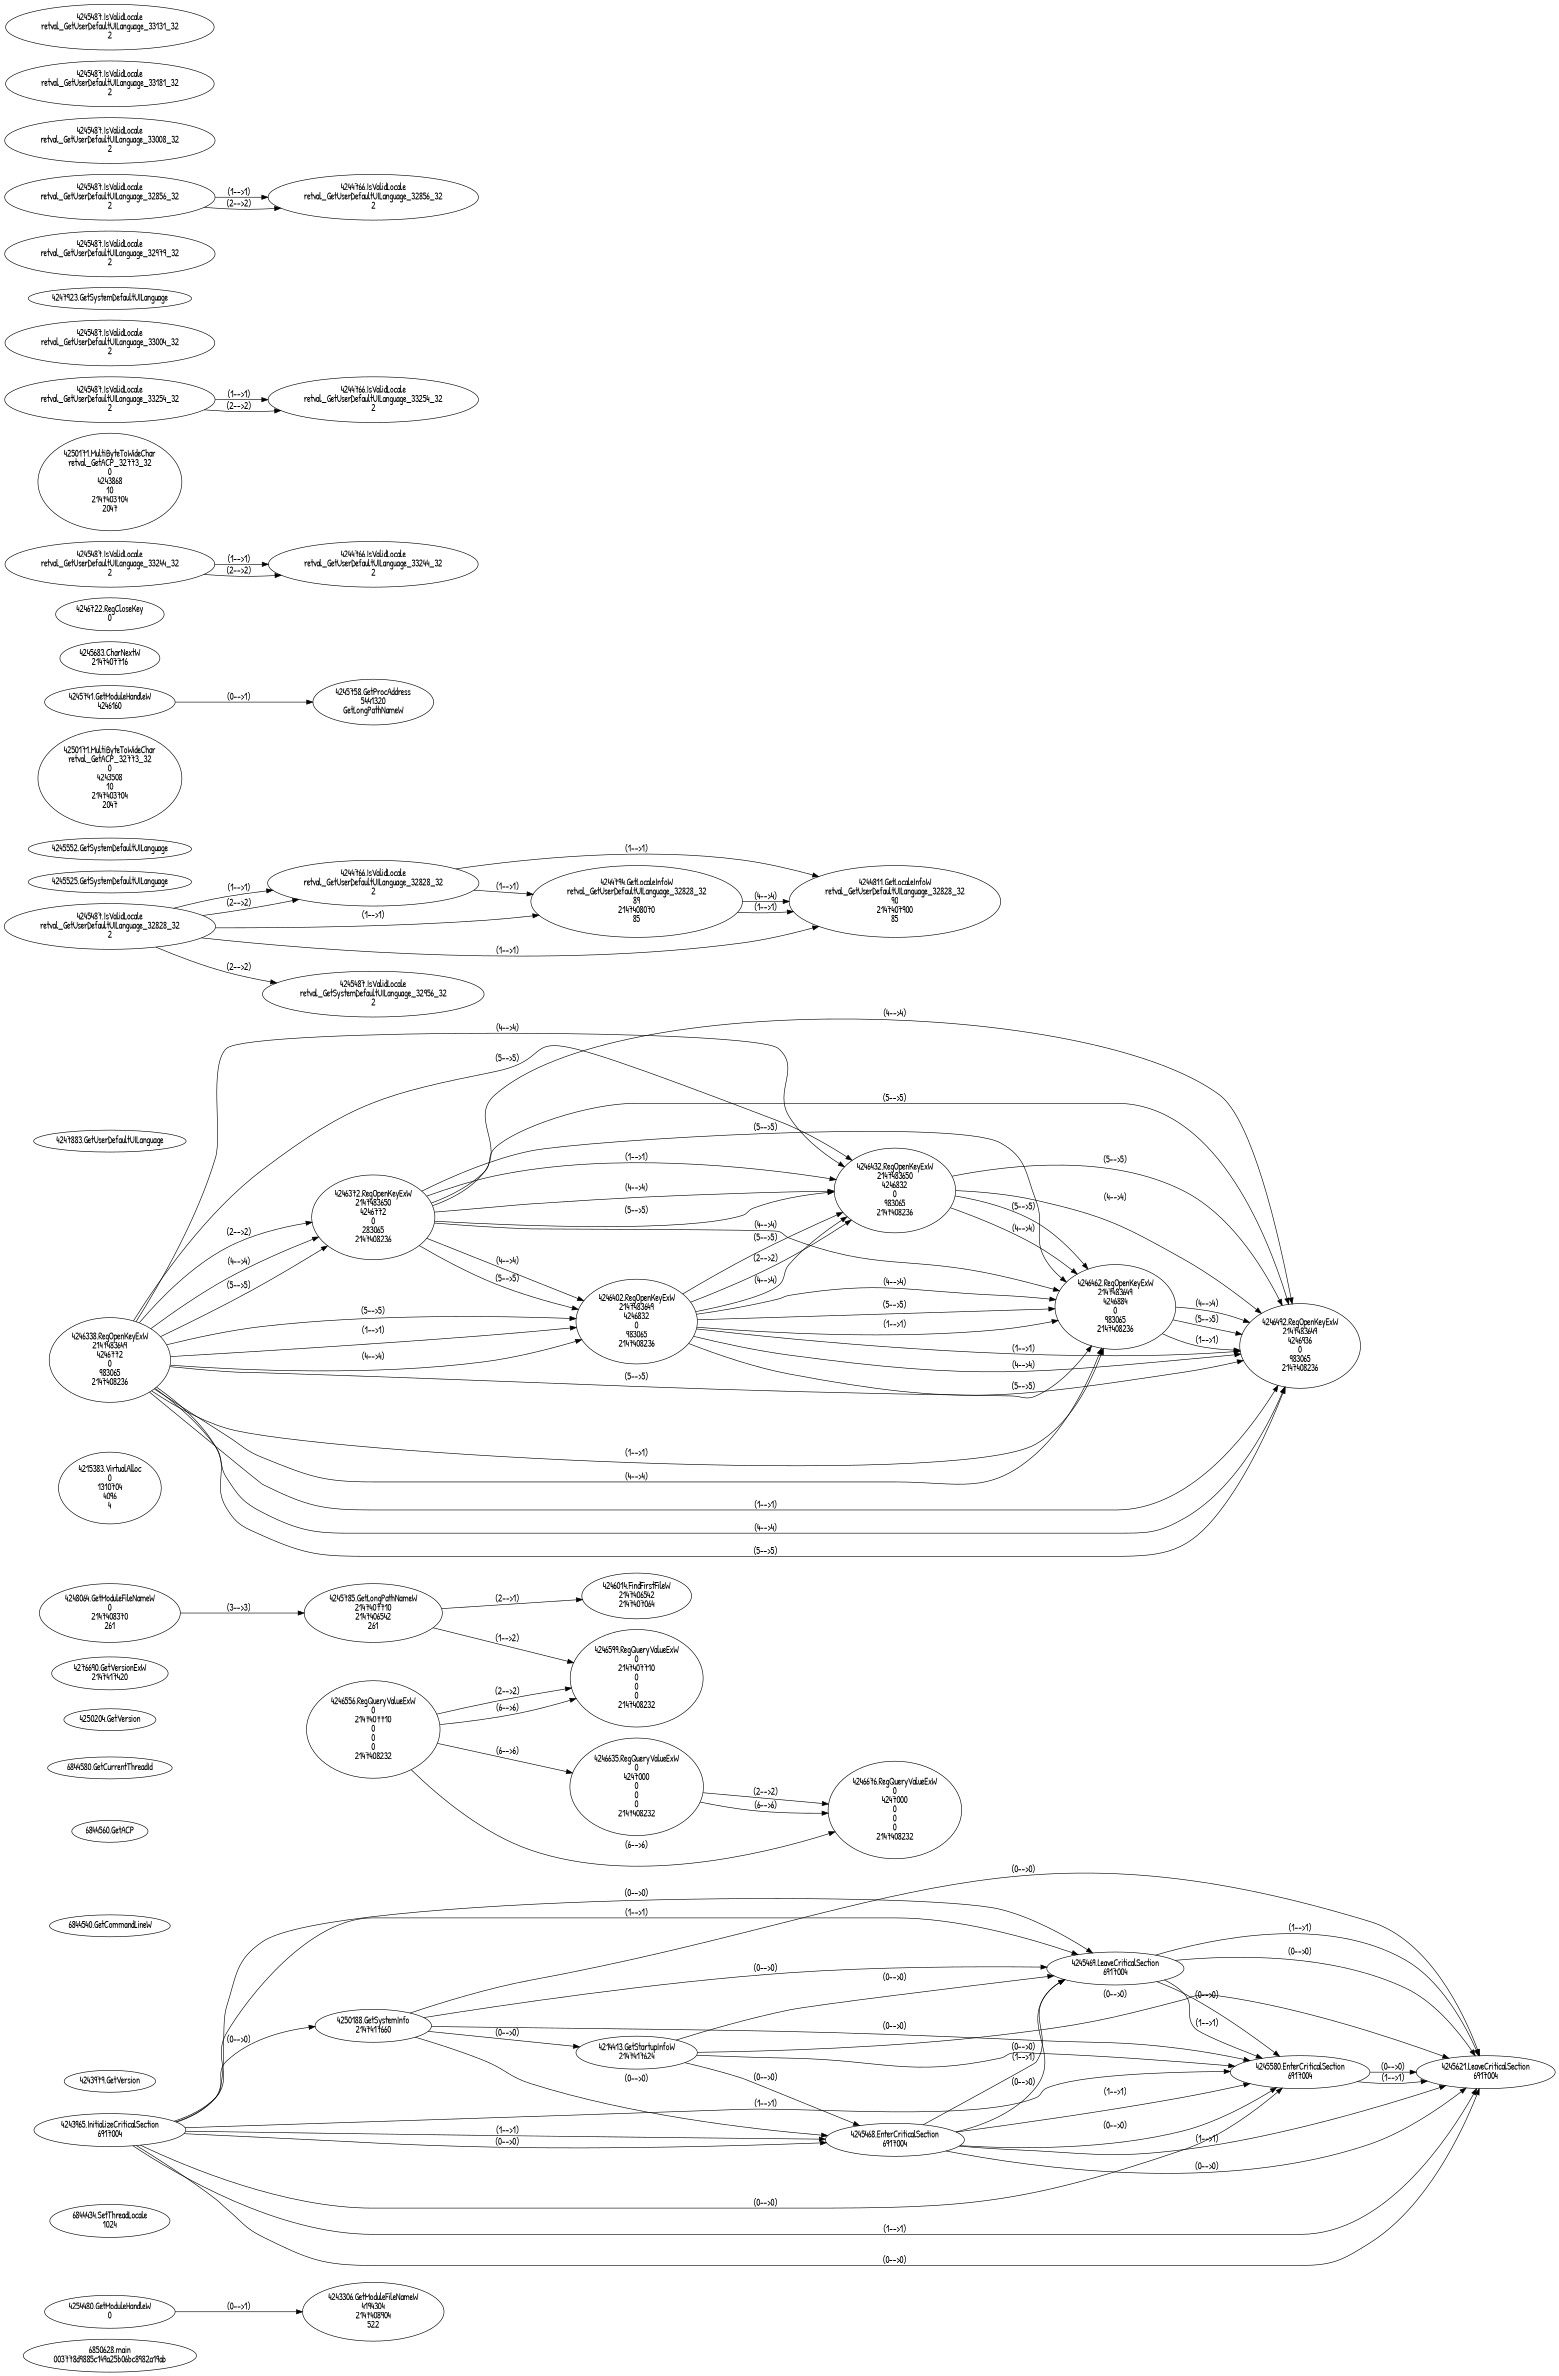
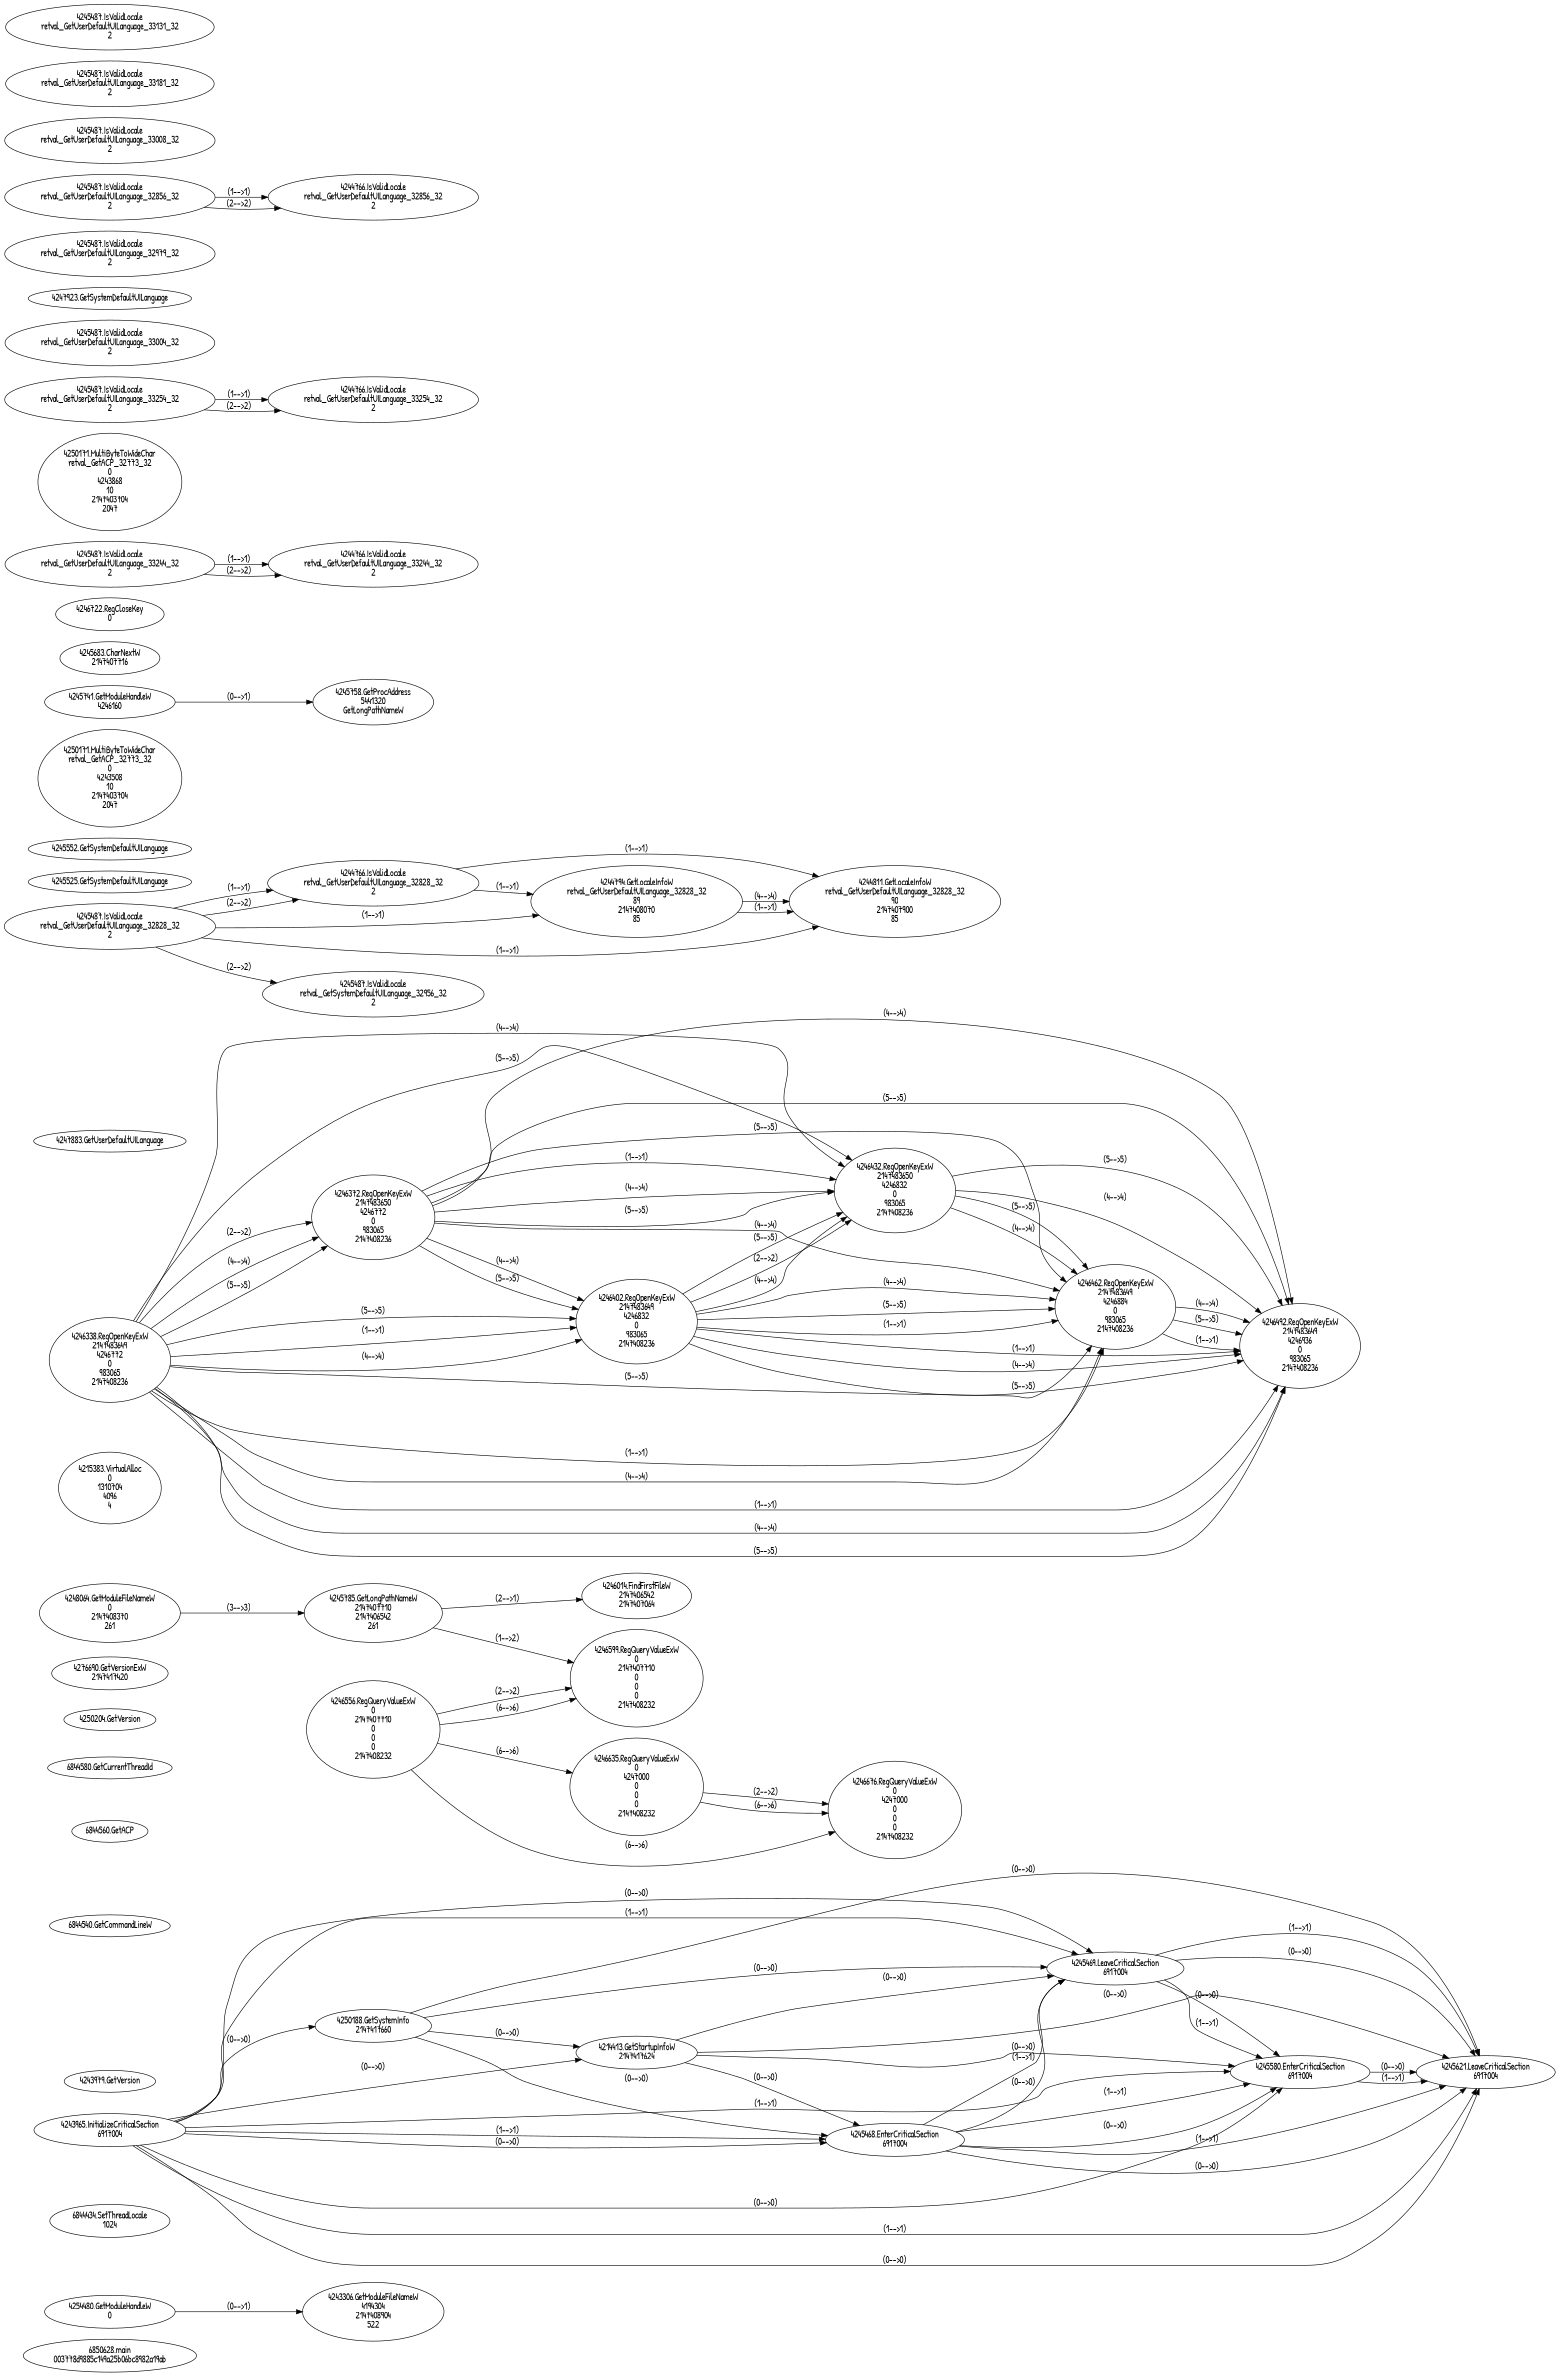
(373, 1217) -> (373, 1217)
(838, 2033) -> none
none -> (371, 2088)
